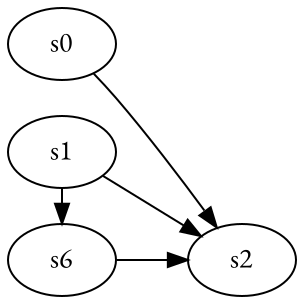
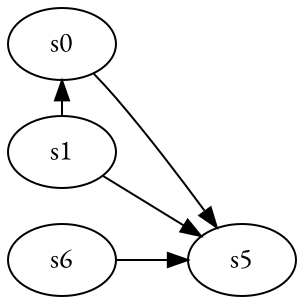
(62, 196) -> (62, 108)
(242, 260) -> (242, 260)
